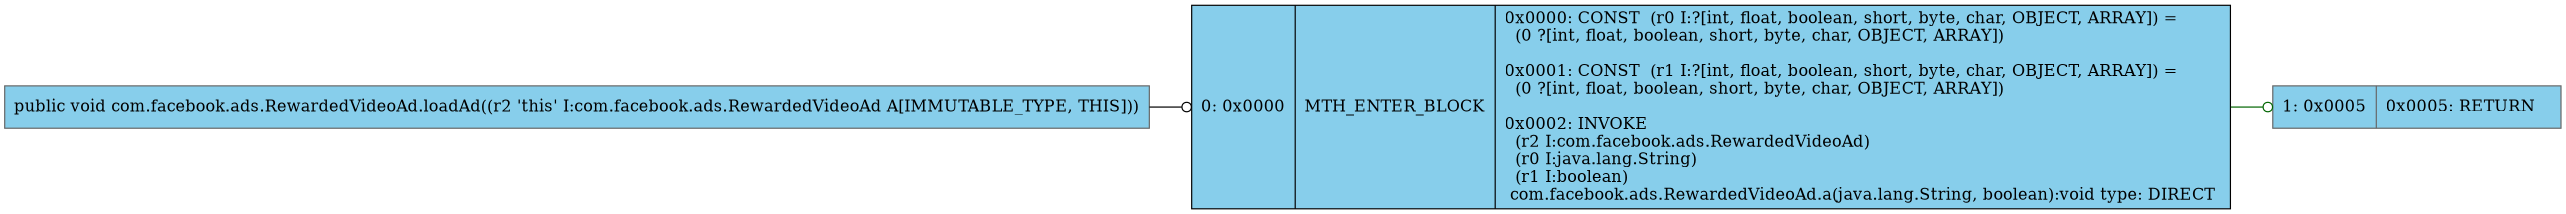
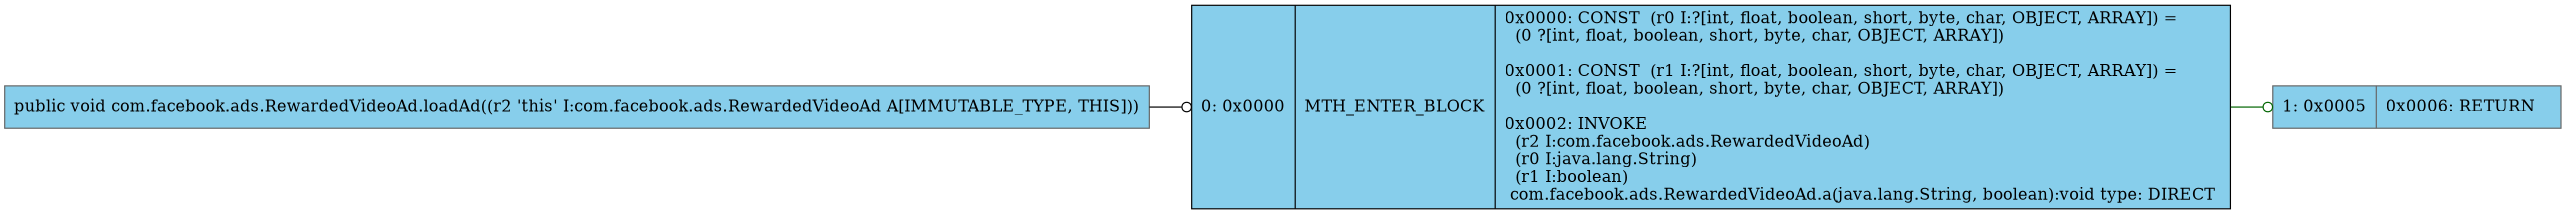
(2469, 106) -> (2469, 106)
